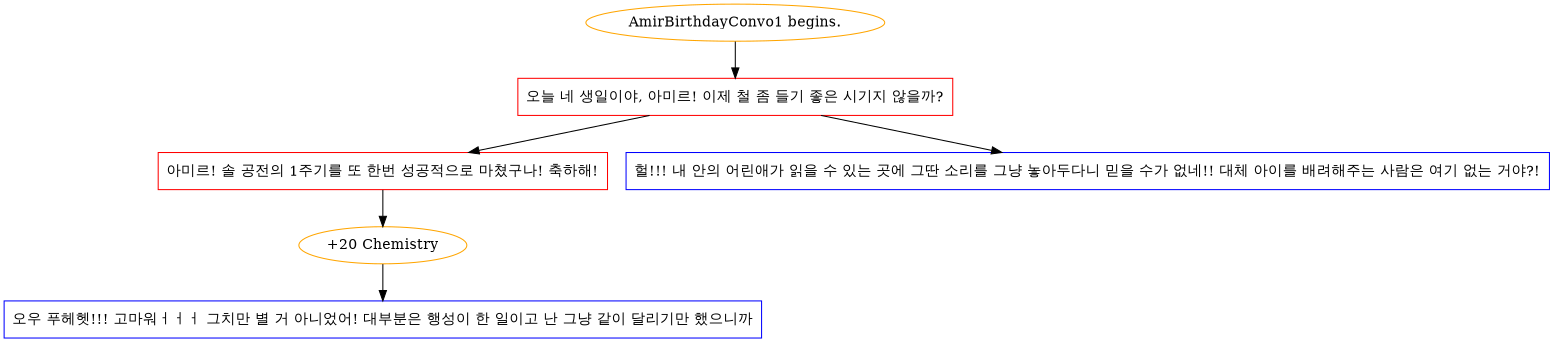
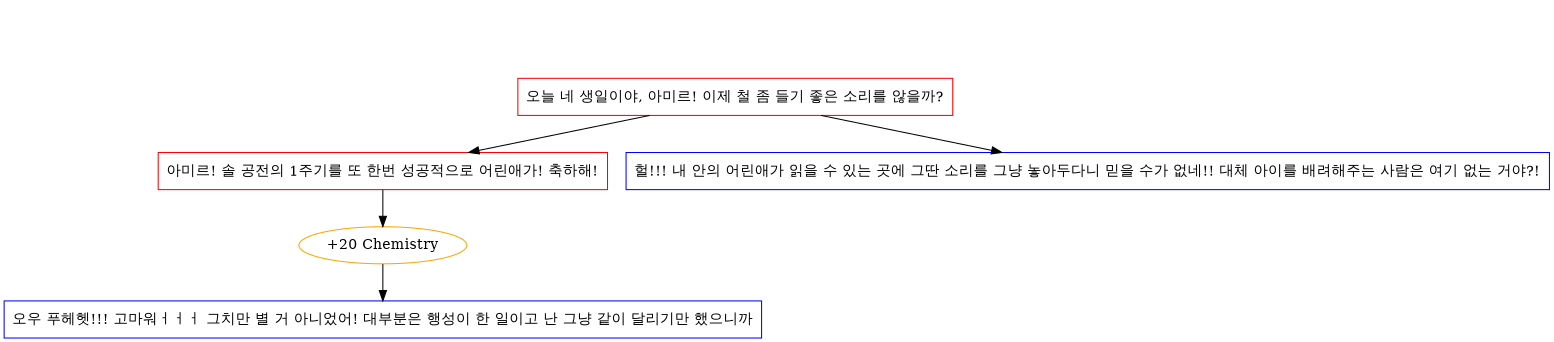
(735, 23) -> none
(735, 97) -> (735, 97)
(383, 171) -> (383, 171)
